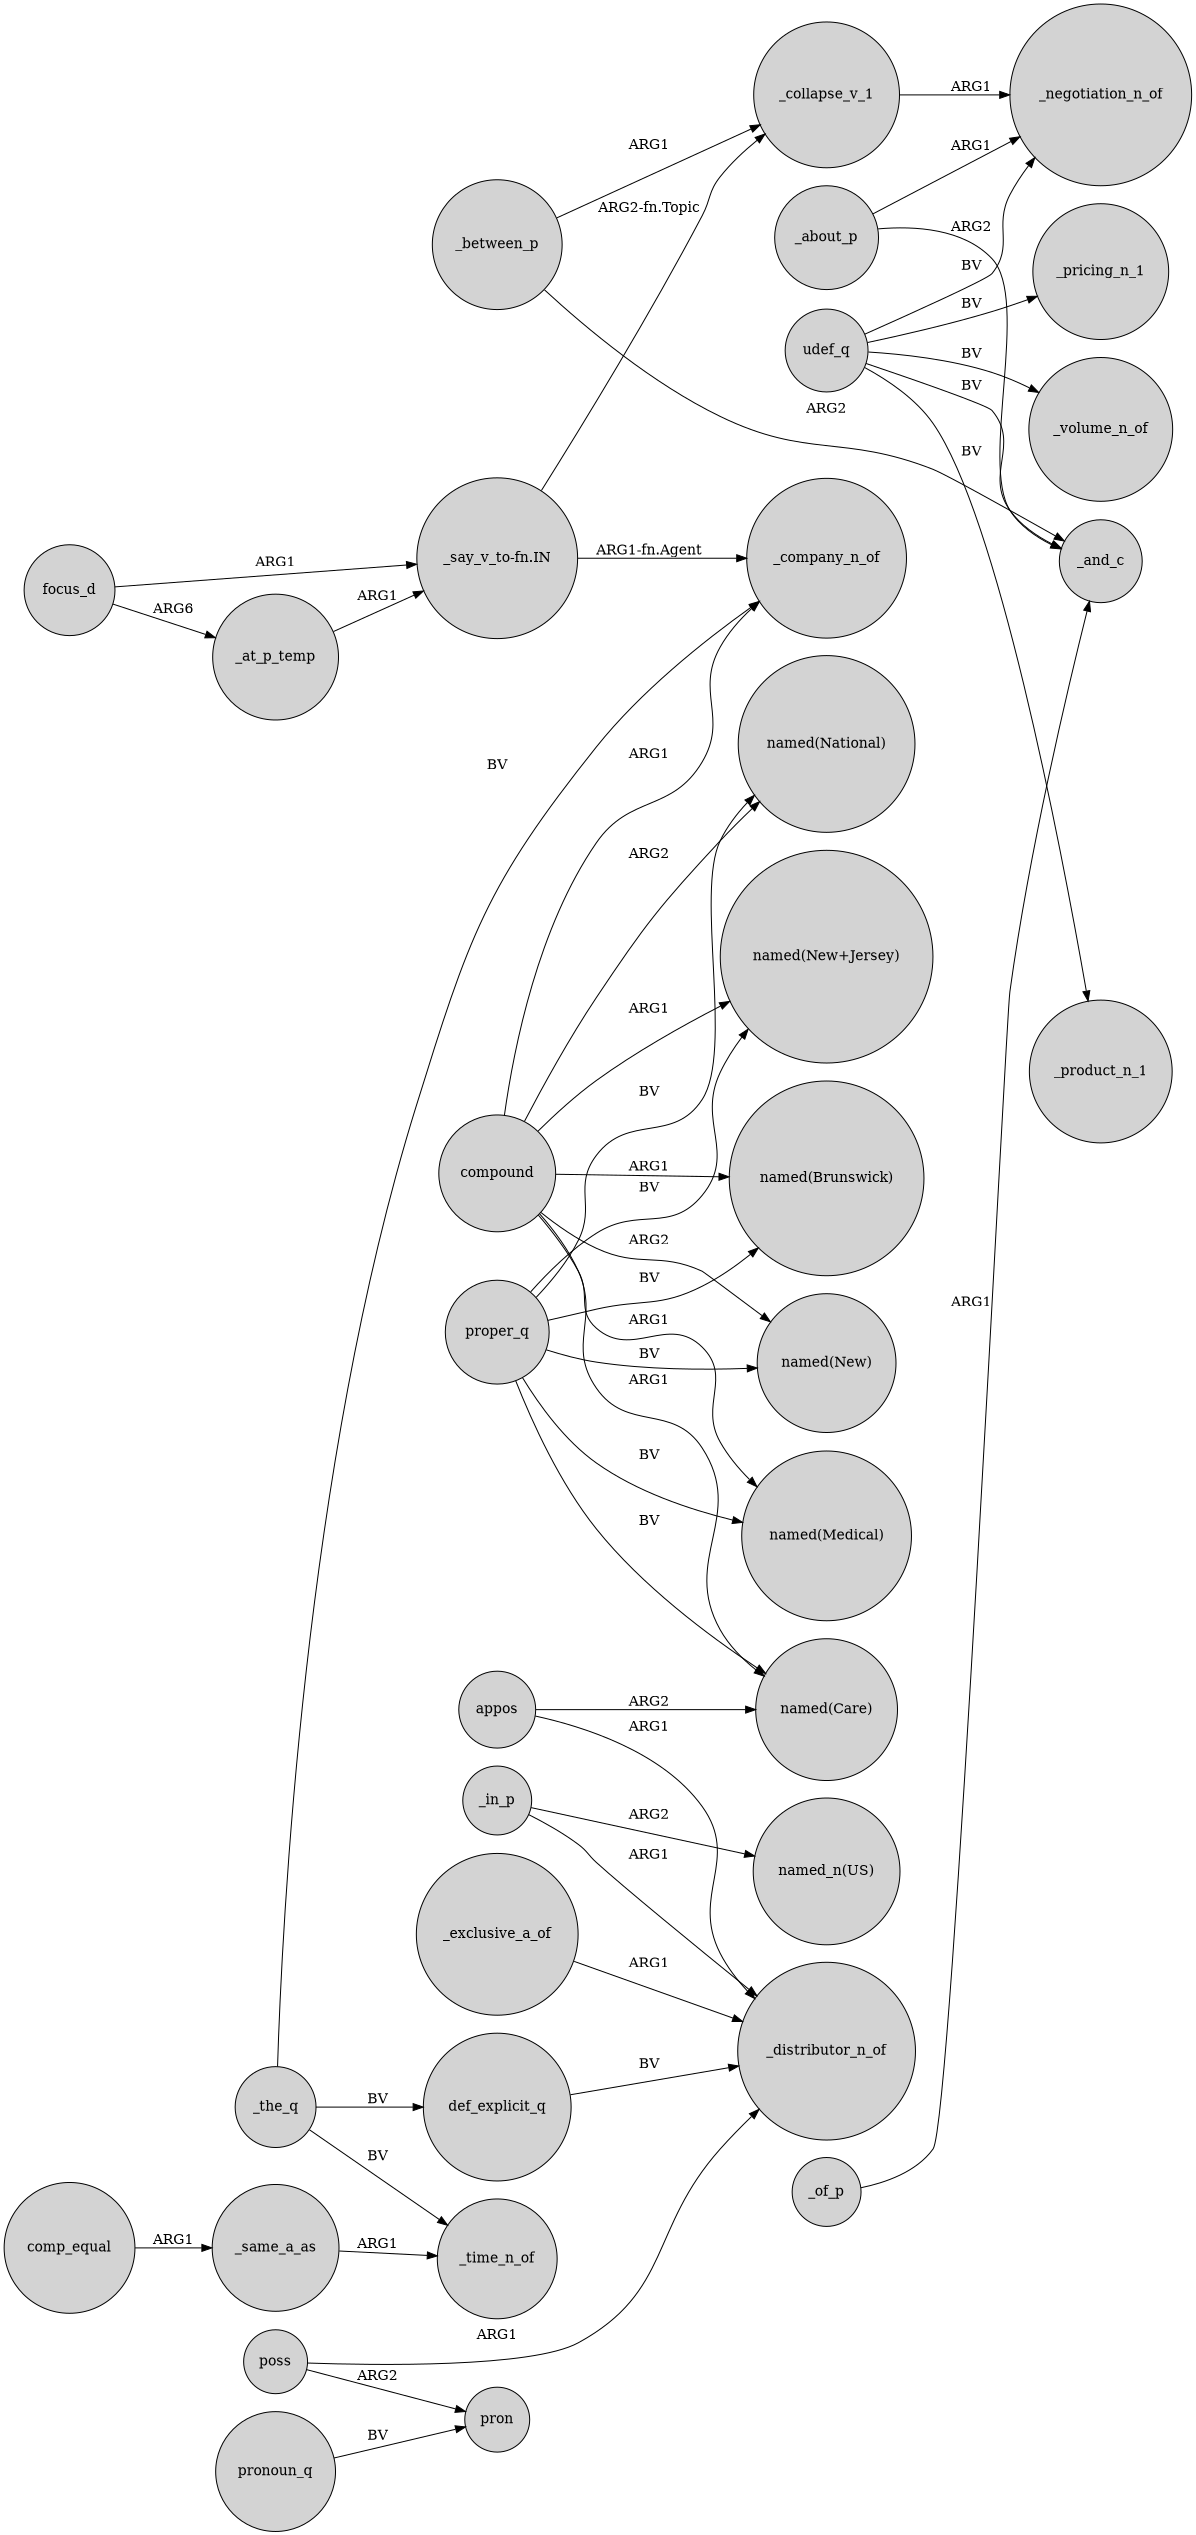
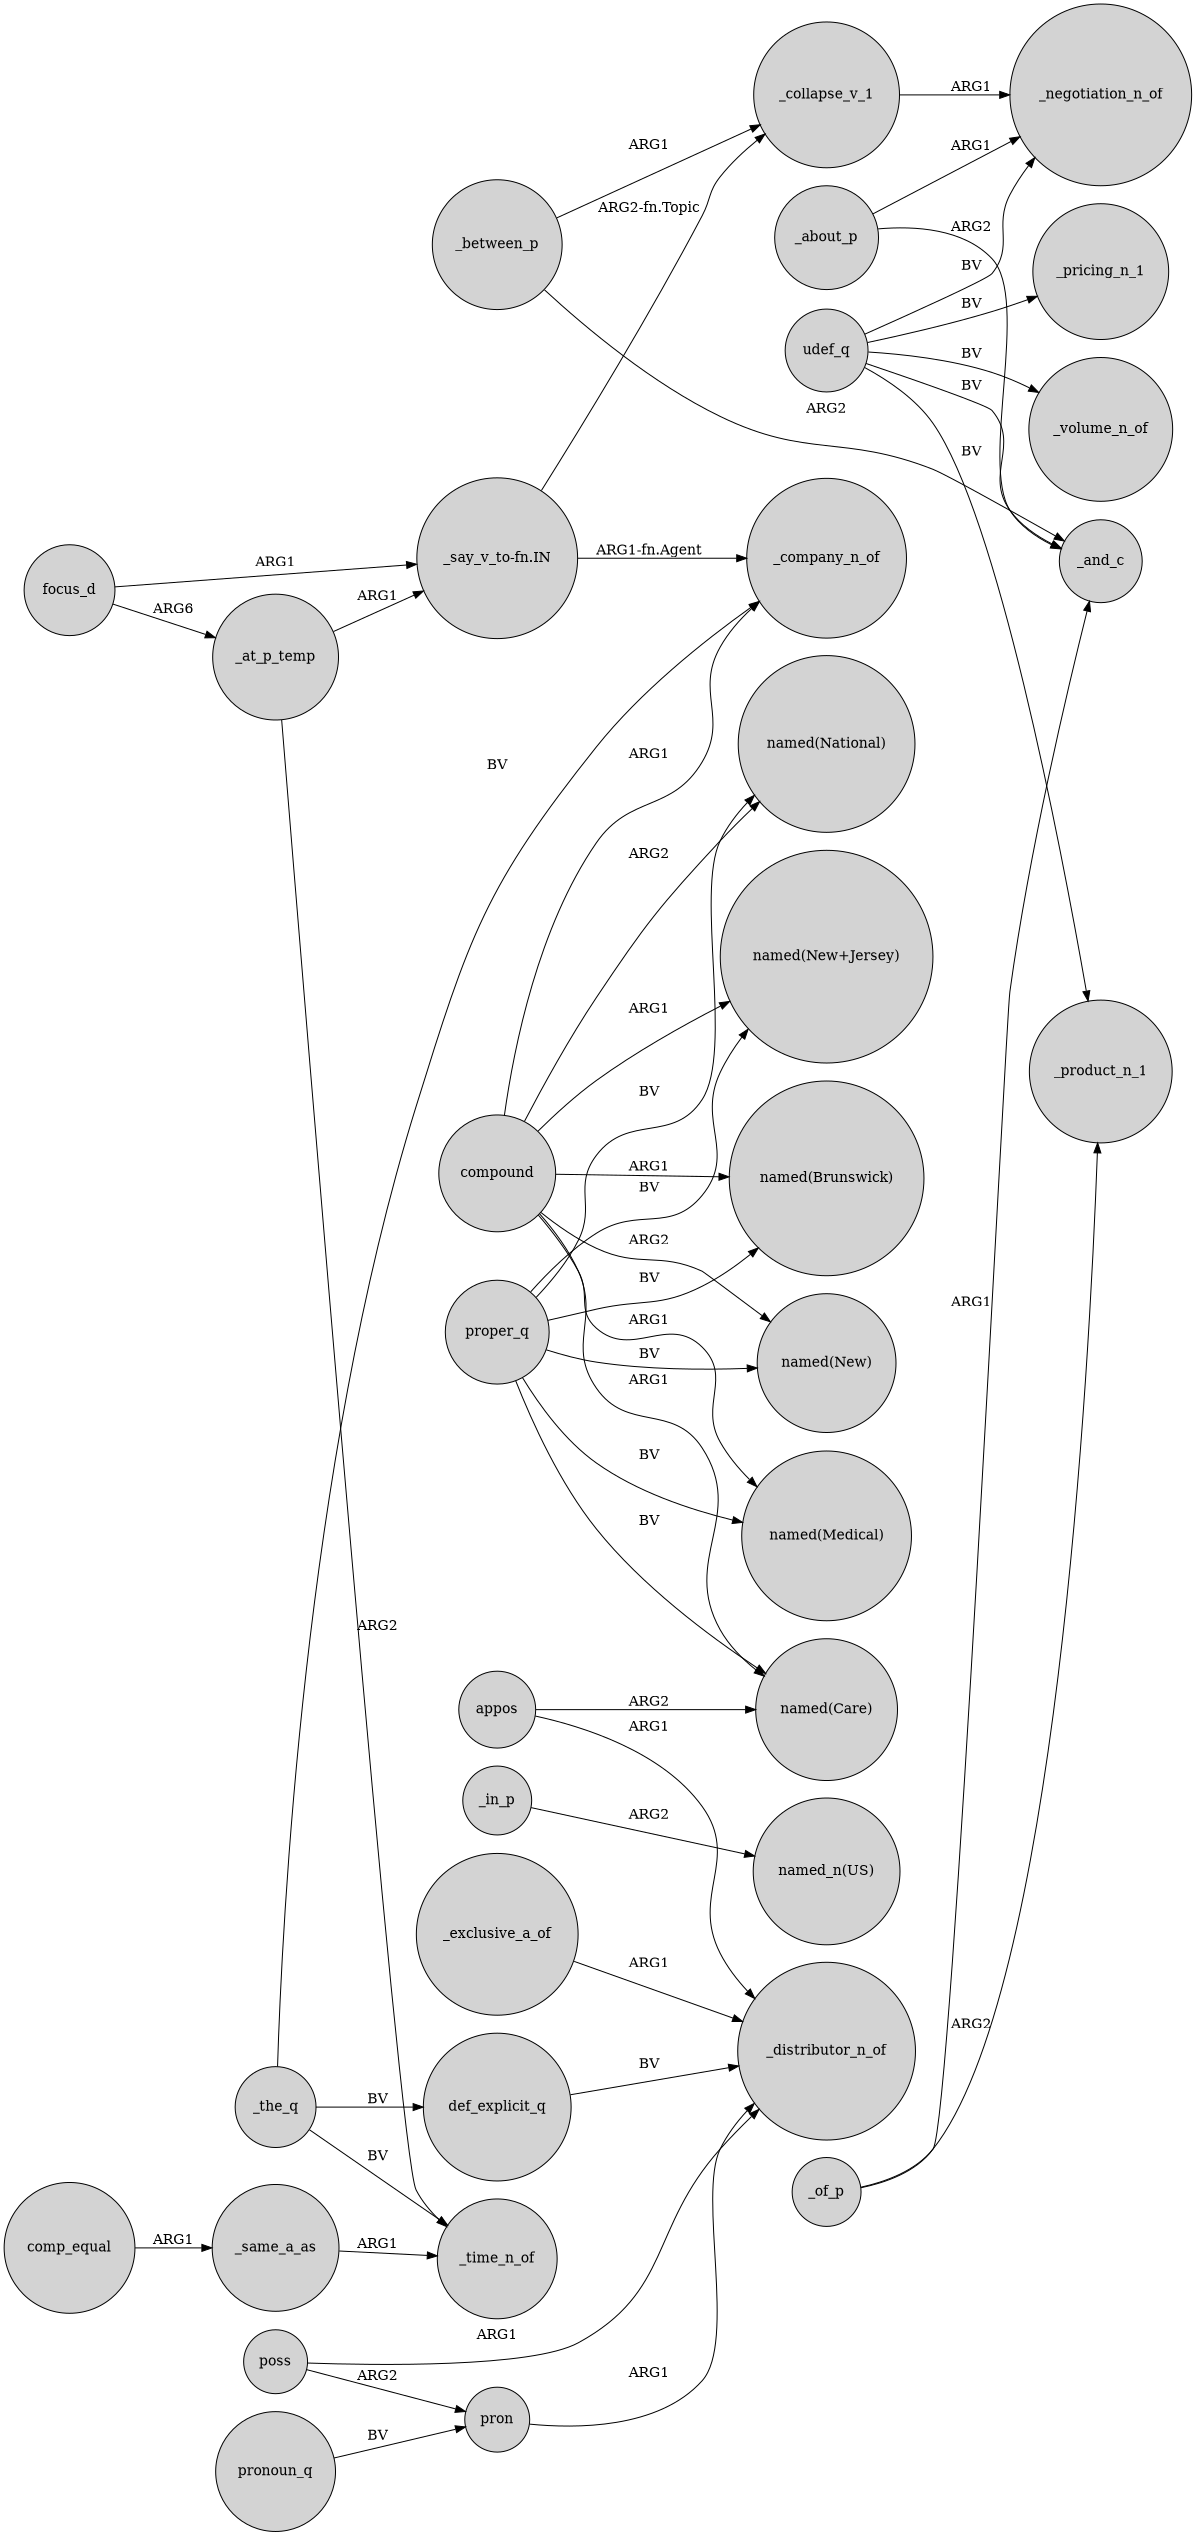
none -> (345, 1474)
none -> (1054, 1701)
(640, 1900) -> (716, 2334)
